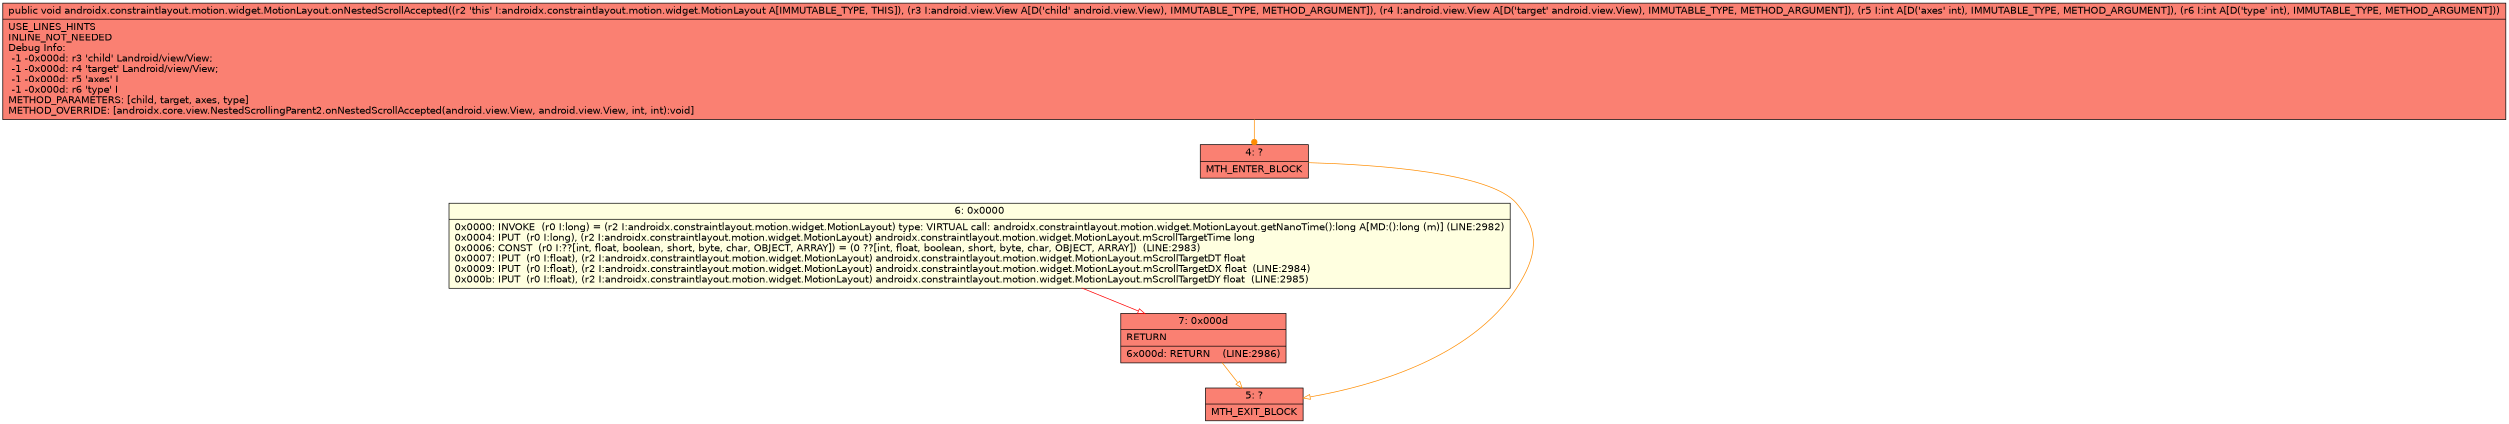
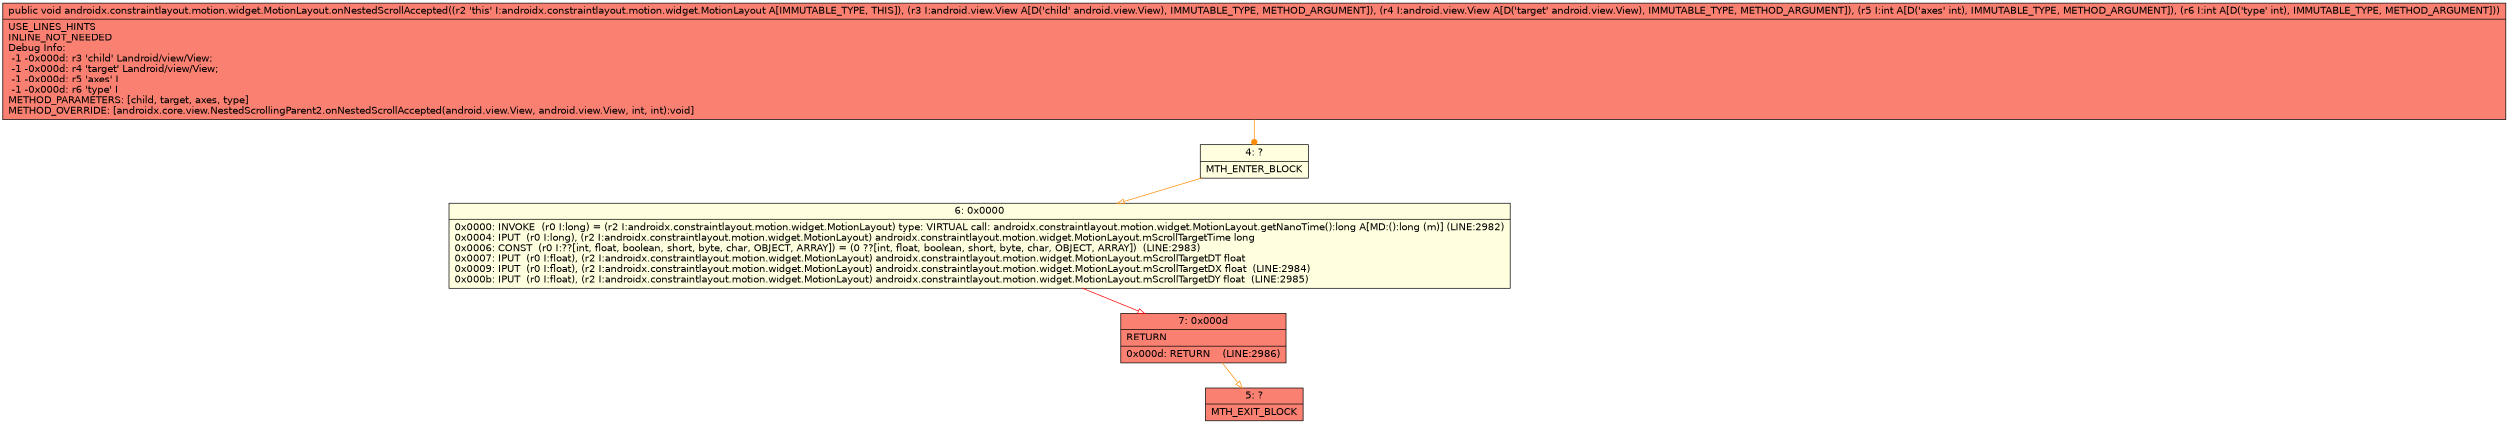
(1254, 161) -> (1254, 161)
(1531, 257) -> (1163, 190)
(1203, 354) -> (1203, 354)
